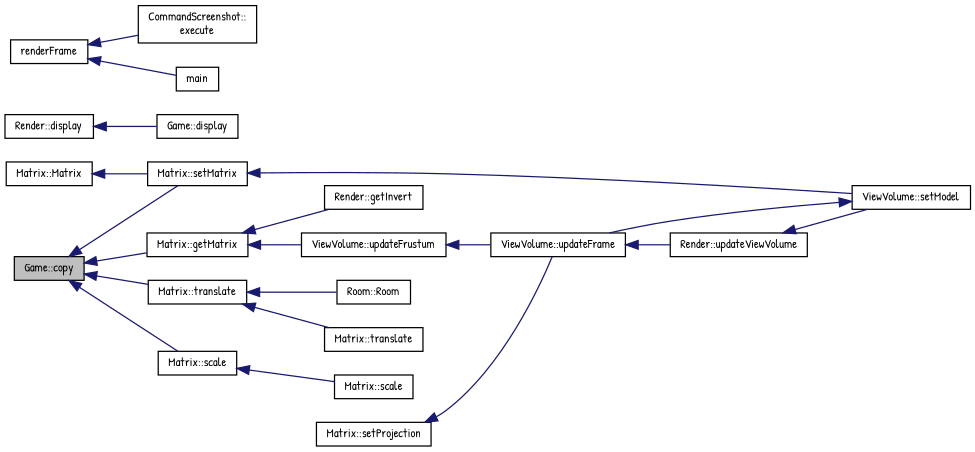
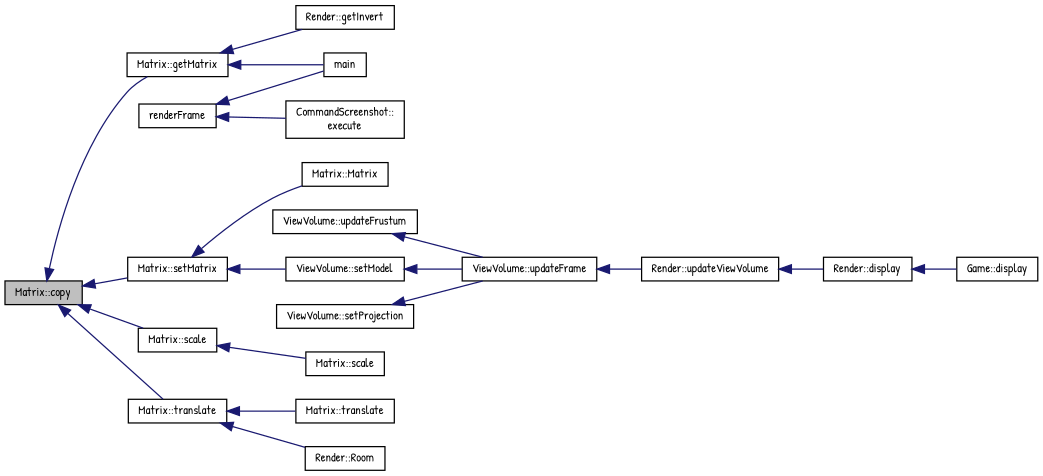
(126, 174) -> (249, 212)
(831, 219) -> (807, 269)
(281, 245) -> (282, 65)
(49, 268) -> (44, 293)
(374, 292) -> (345, 458)
(374, 434) -> (345, 316)
